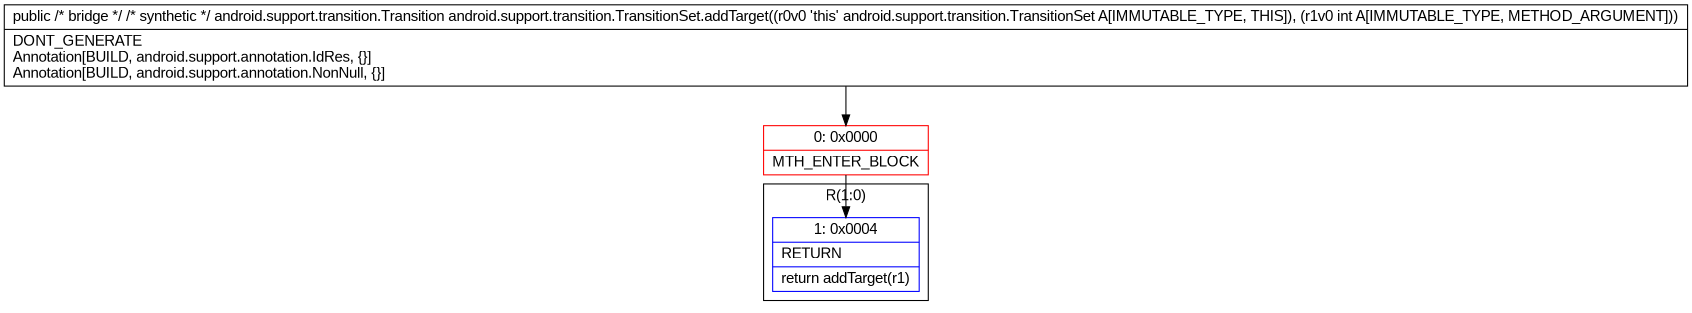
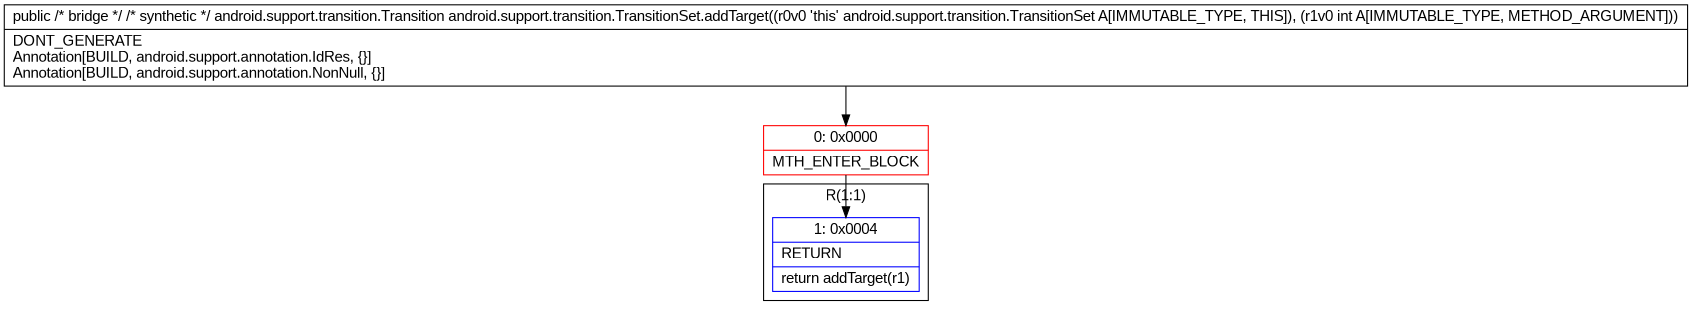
(846, 196) -> (846, 196)
